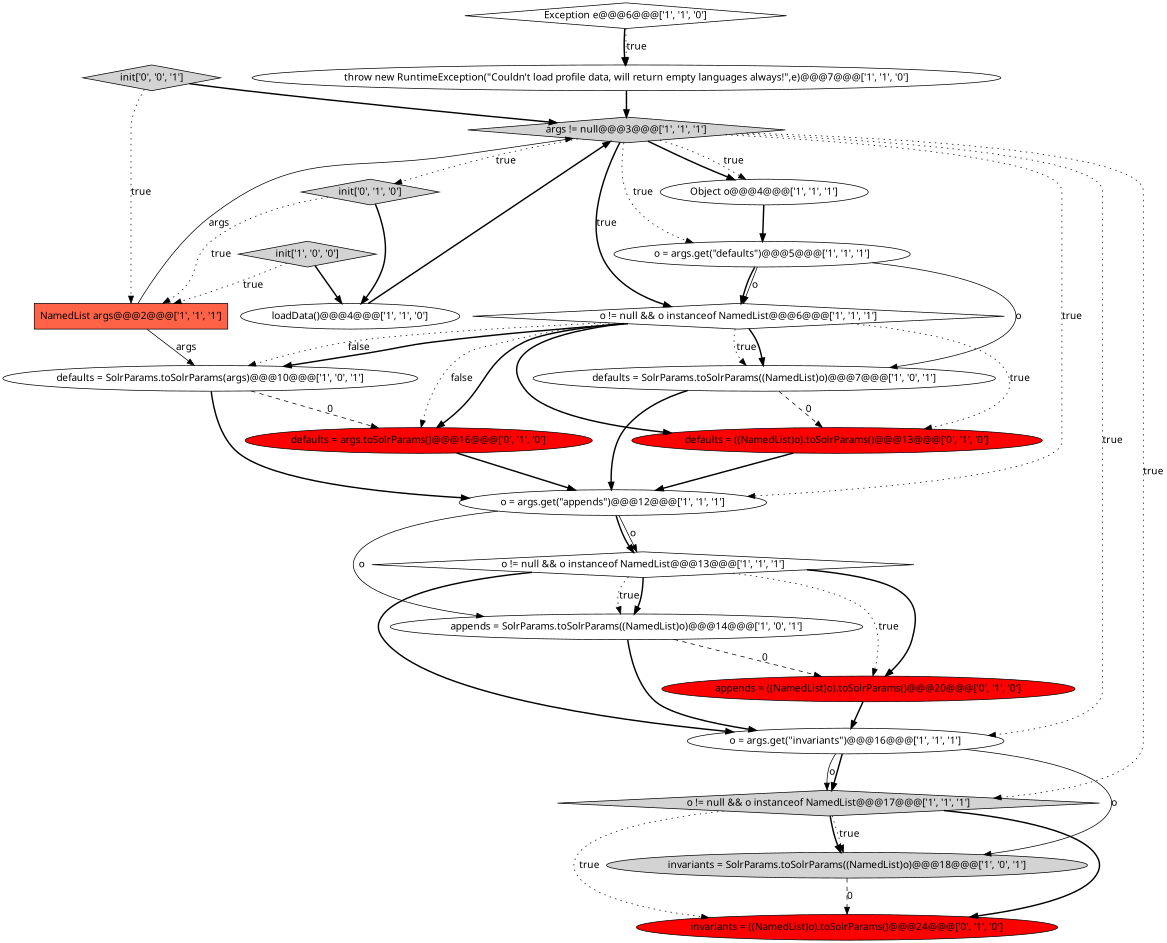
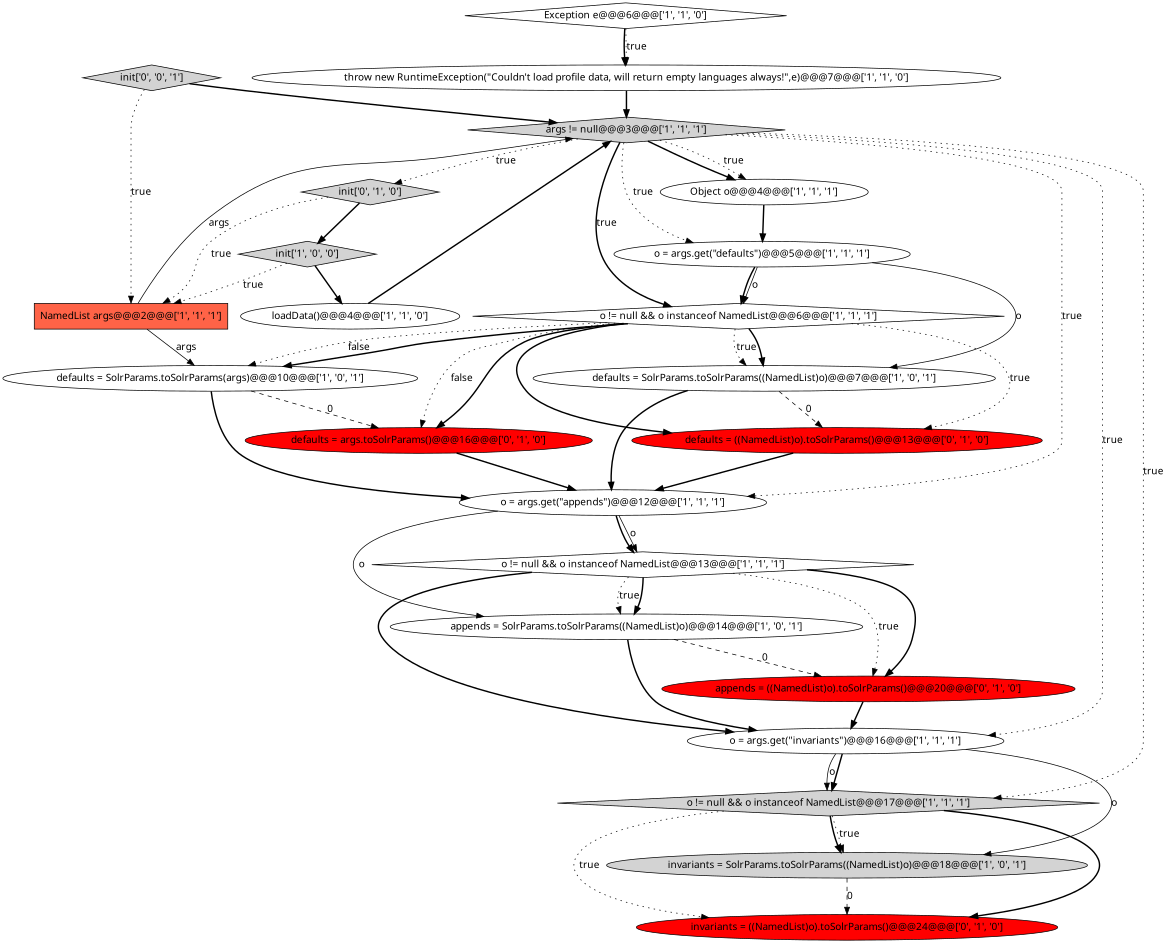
(385, 253) -> (341, 221)
